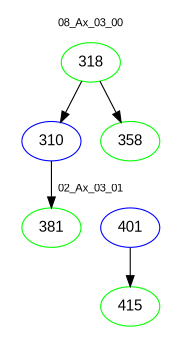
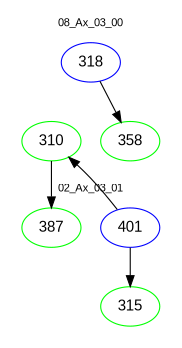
(91, 62) -> (91, 62)
(74, 97) -> (98, 186)
(51, 141) -> (51, 141)
(51, 228) -> (51, 228)
(130, 306) -> (130, 306)
